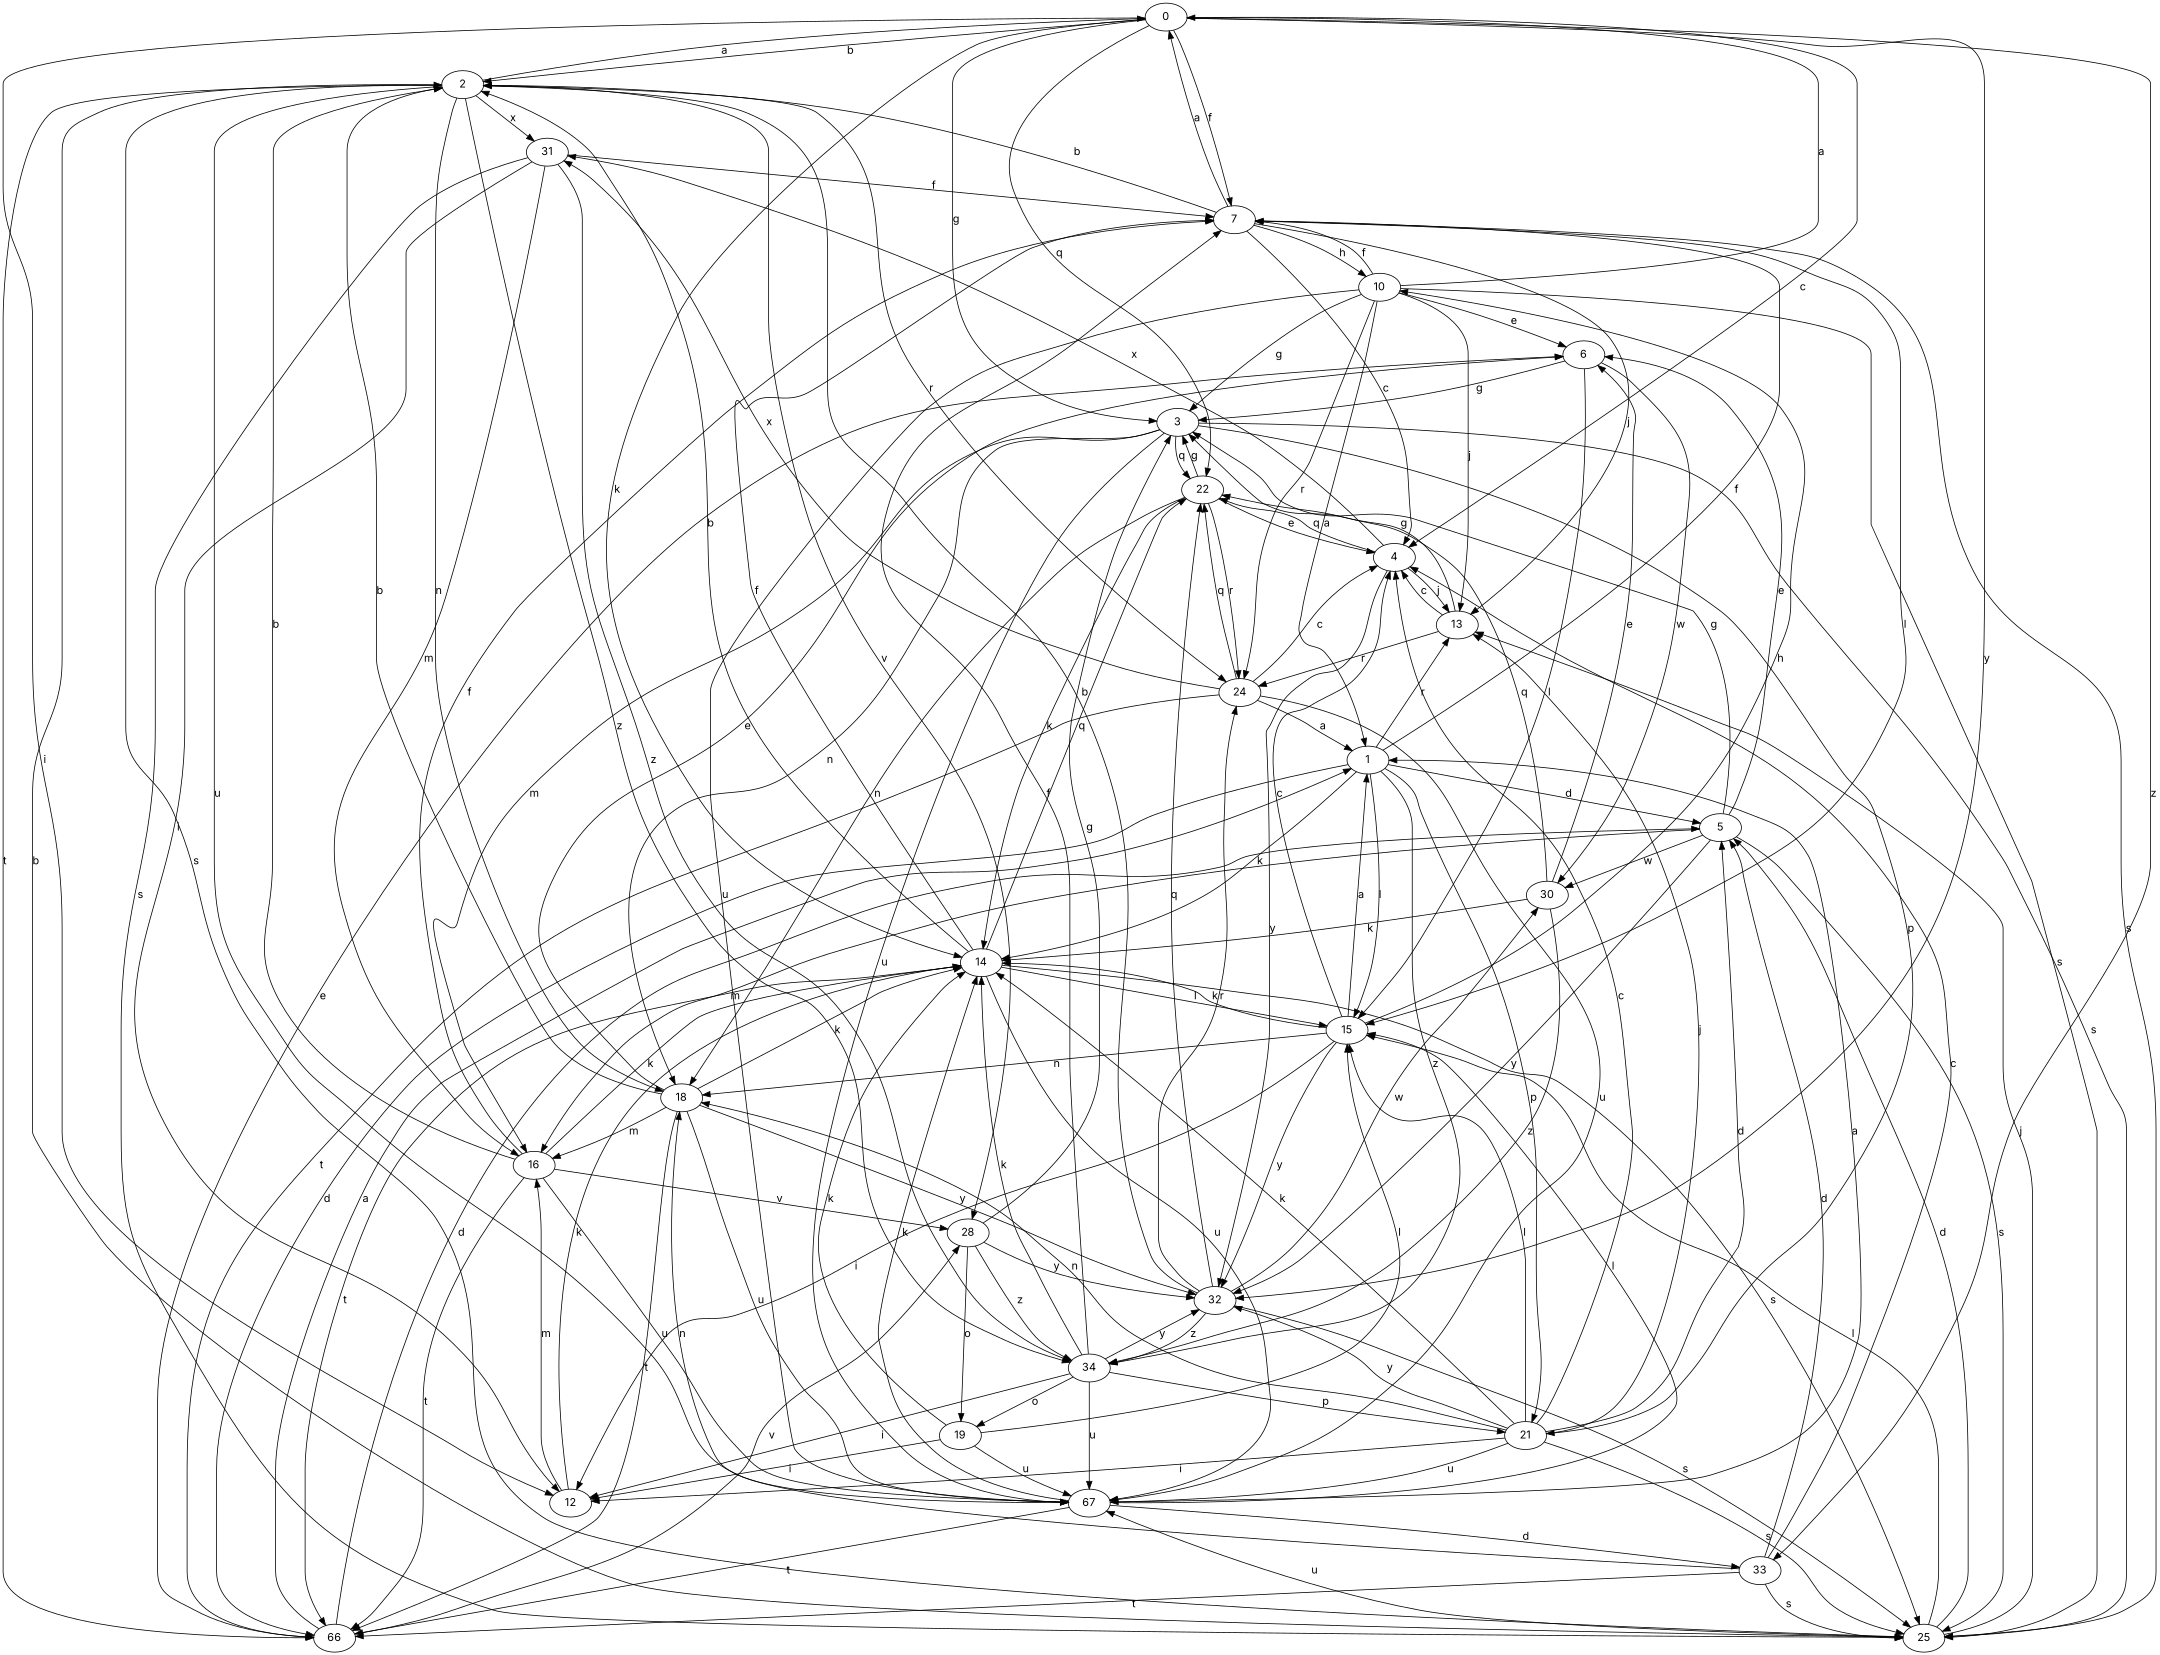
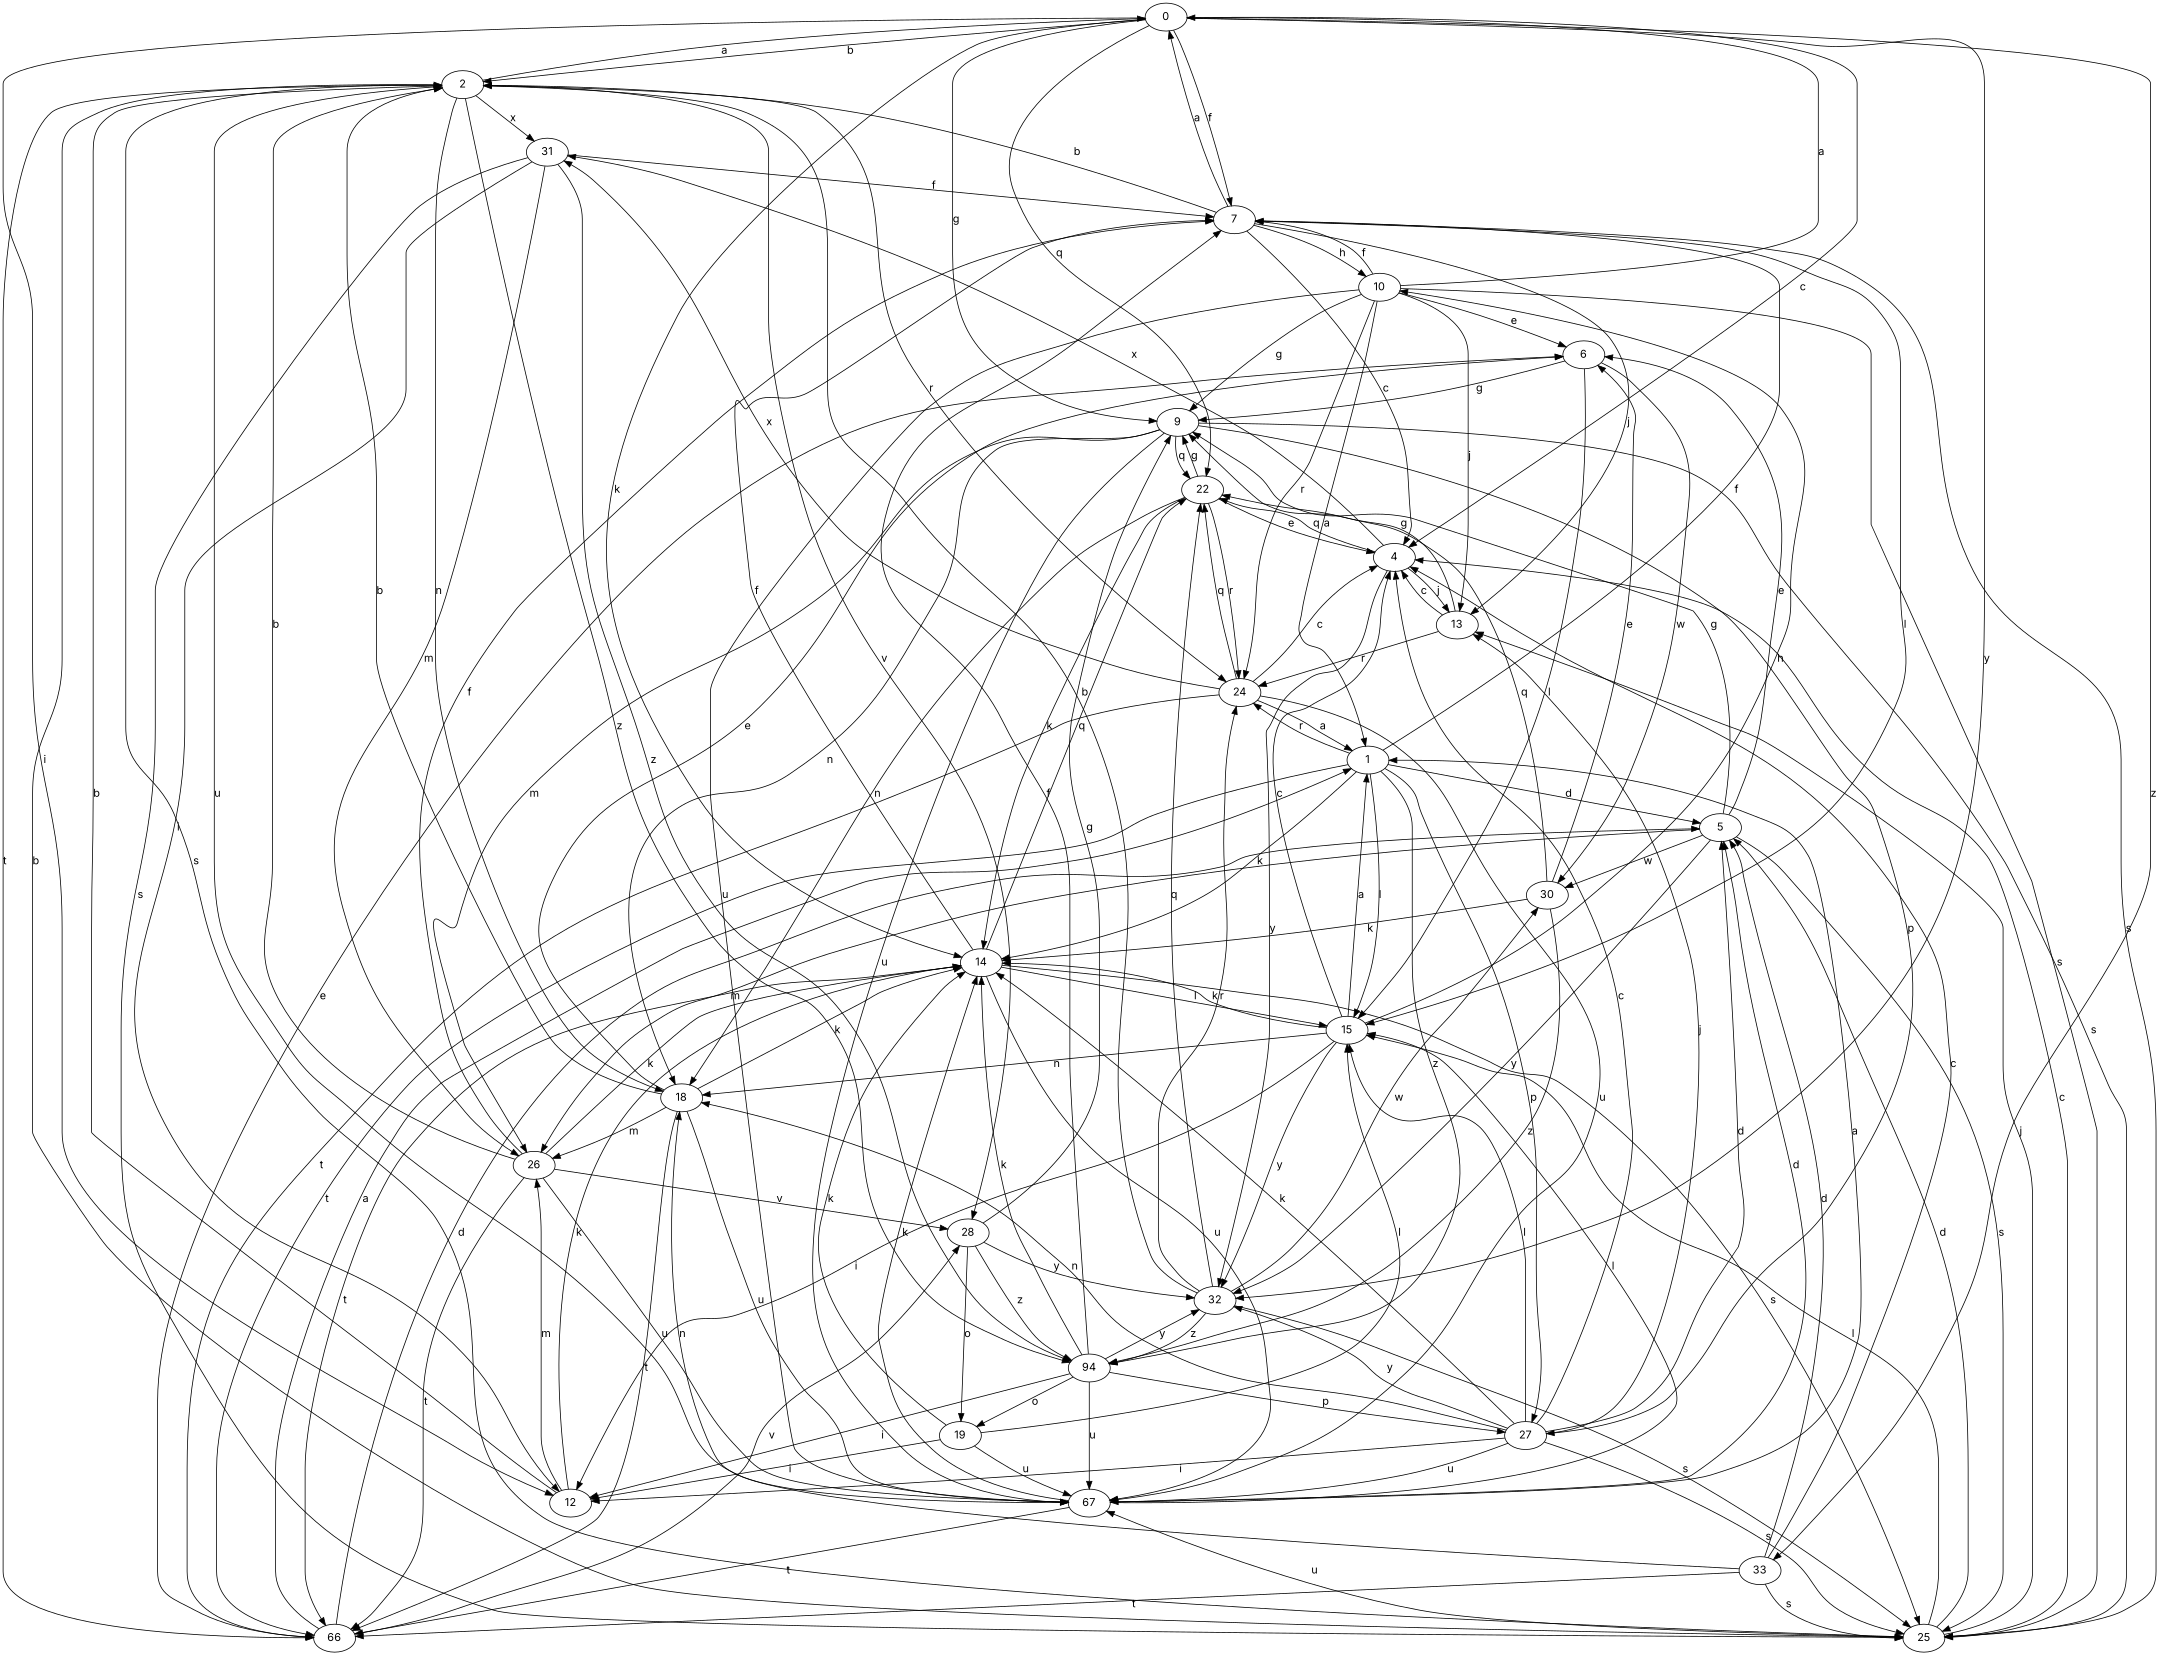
(1178, 422) -> (1178, 422)
(708, 527) -> (93, 752)
(1410, 696) -> (1303, 734)
none -> (2022, 954)
(534, 1165) -> (534, 1165)
(944, 1198) -> none
(327, 1199) -> (327, 1199)
(1089, 1368) -> (1089, 1368)
(1526, 1436) -> (1526, 1436)
(1421, 1531) -> (1727, 1445)
